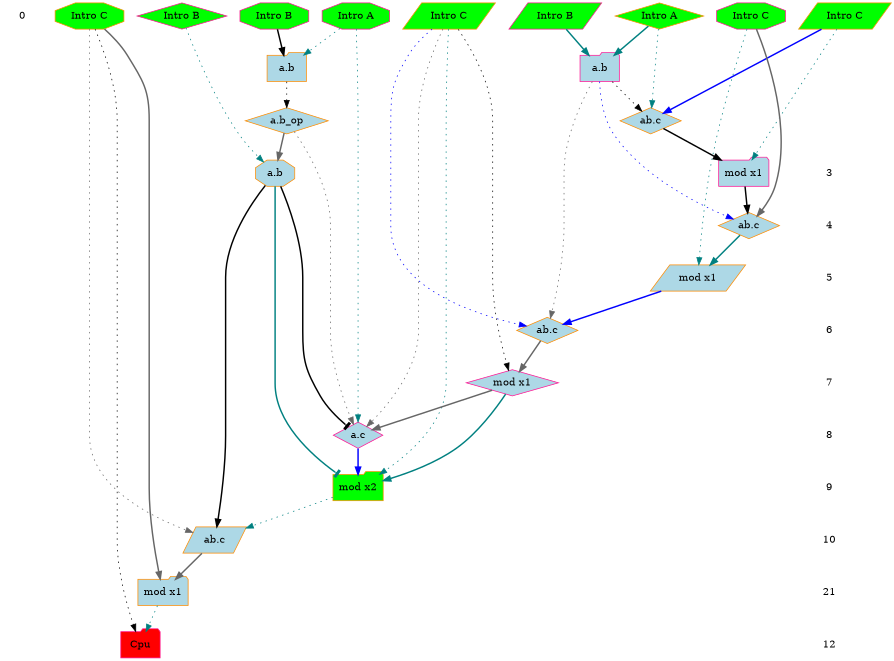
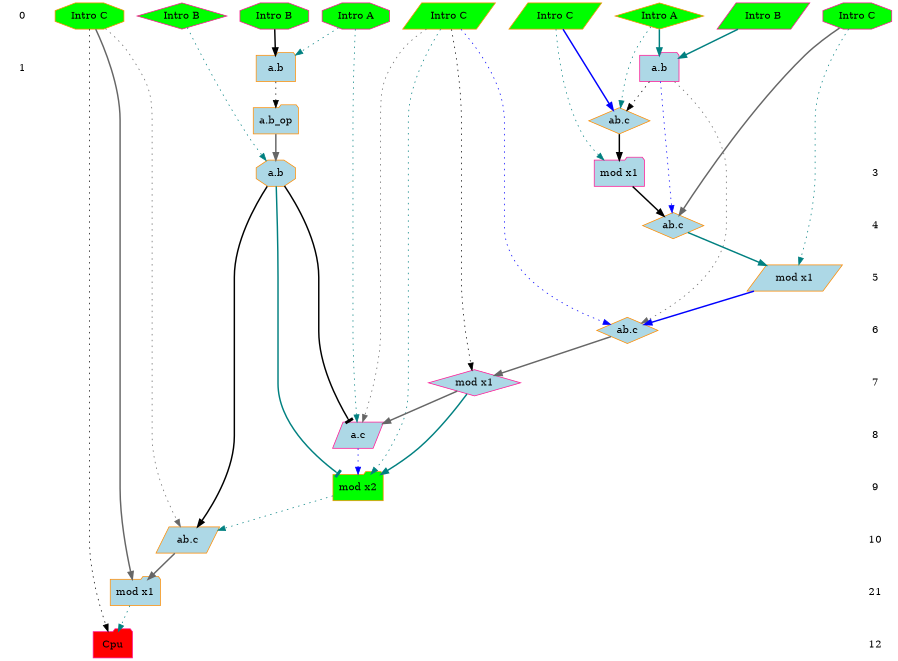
none -> (23, 68)
(287, 121) -> (276, 121)
(330, 272) -> none
(358, 435) -> (358, 435)
(358, 458) -> (358, 458)
